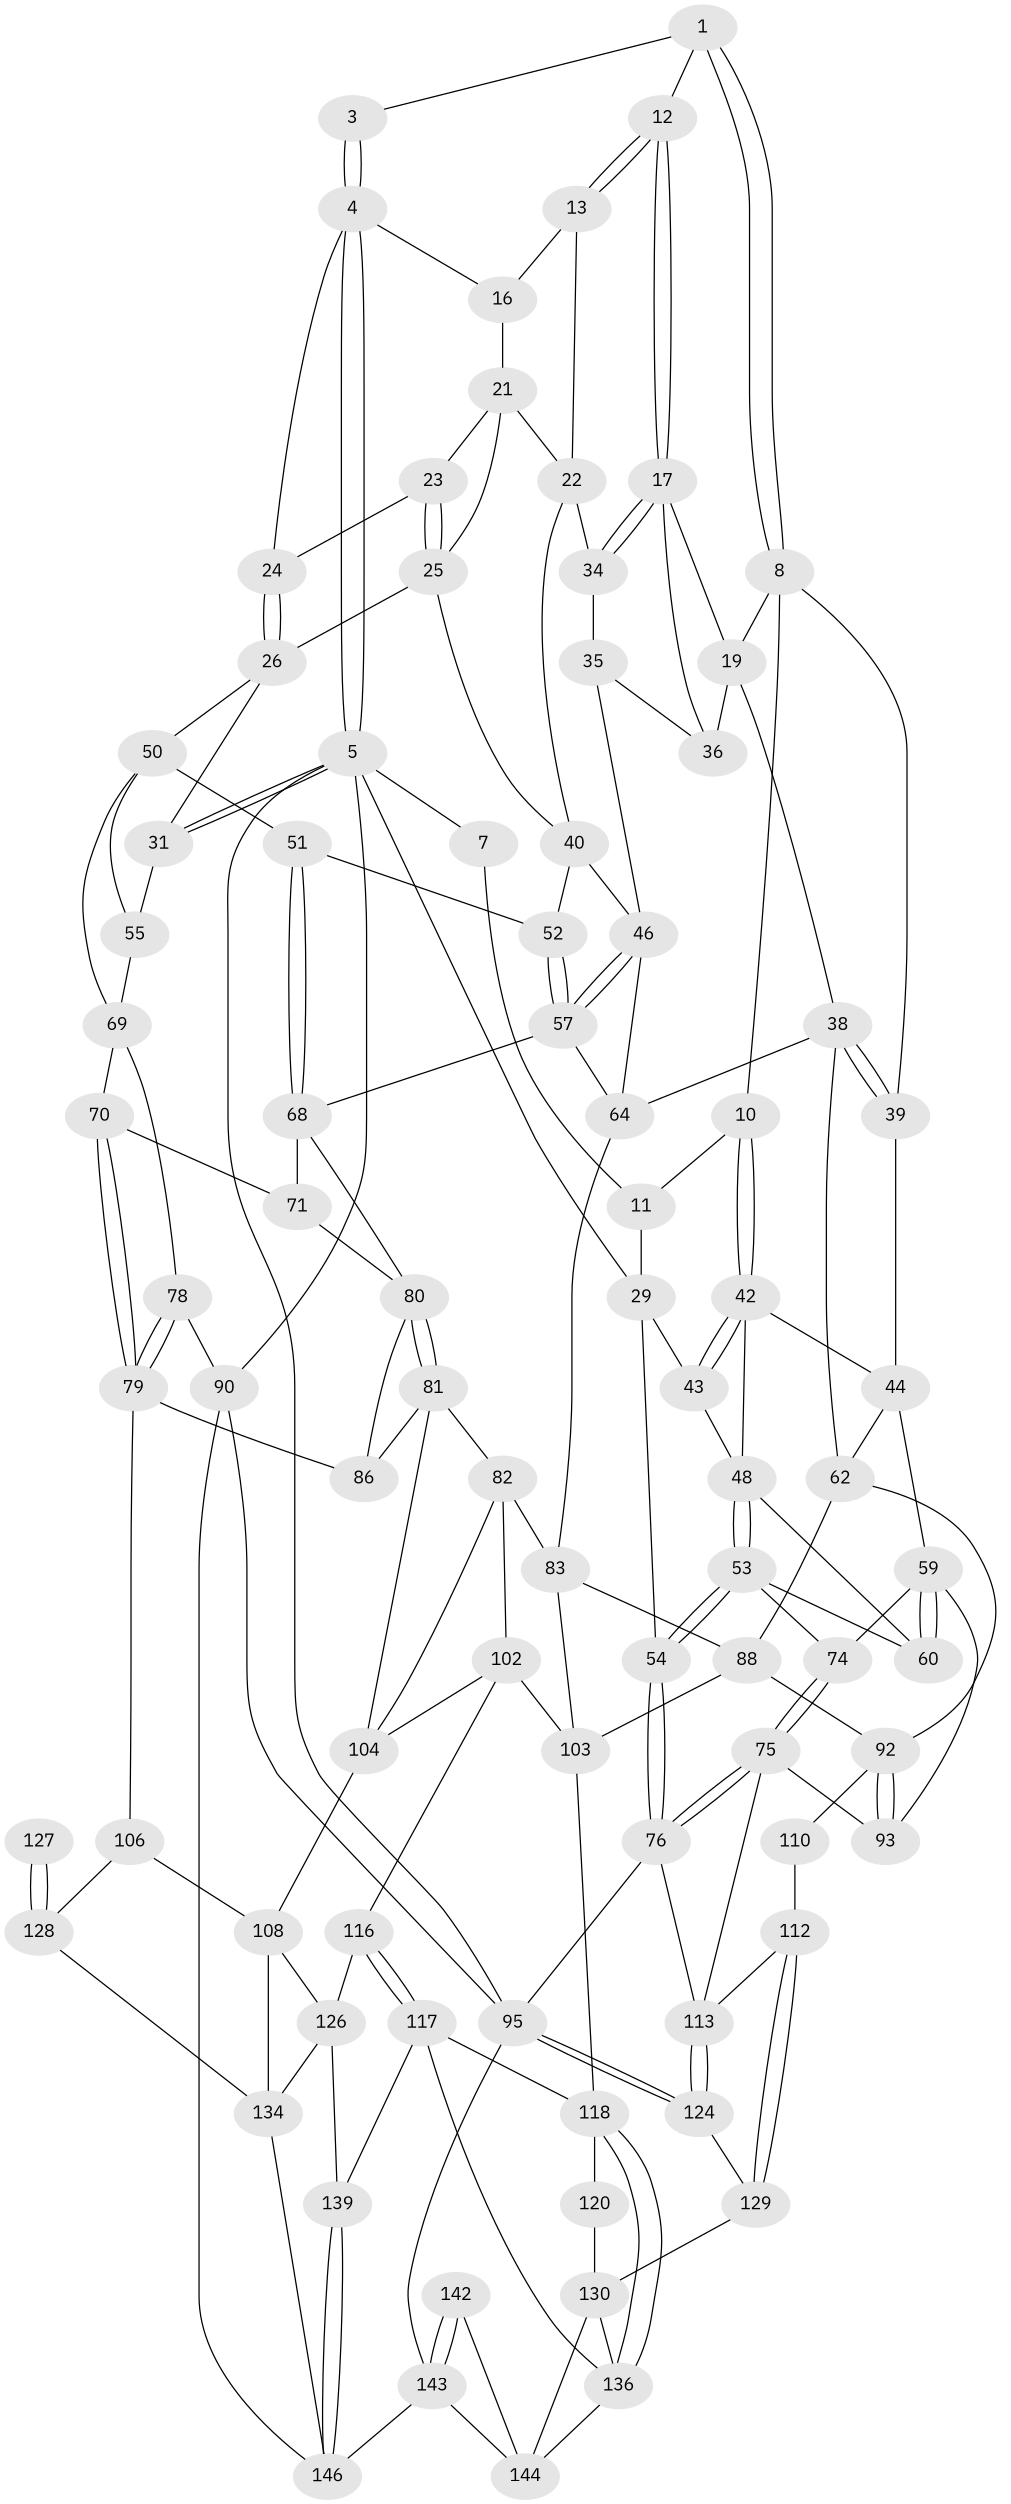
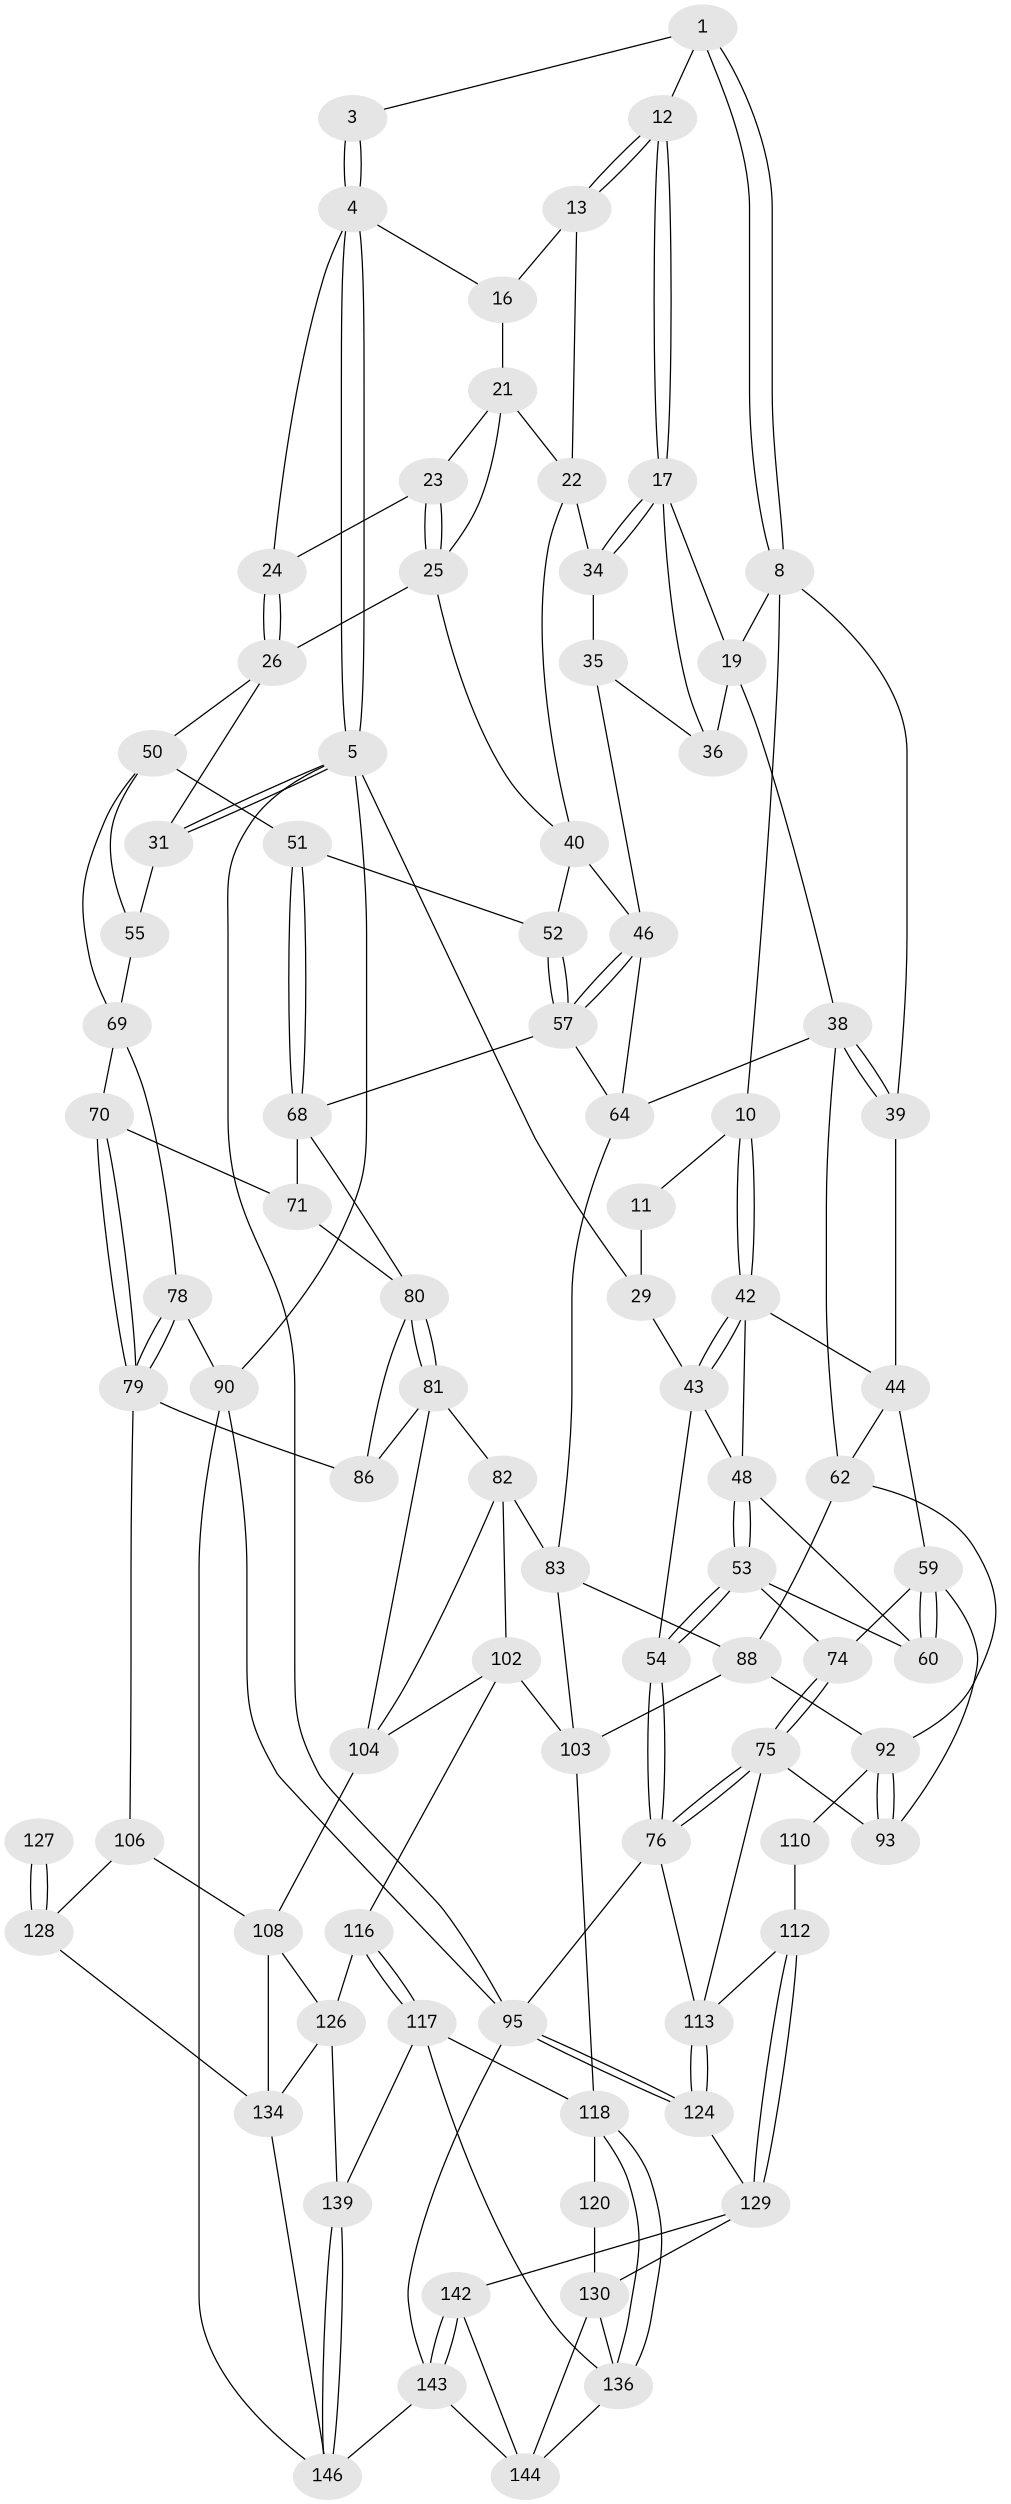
(484, 844) -> none
(649, 1479) -> (675, 1524)
none -> (606, 2250)
